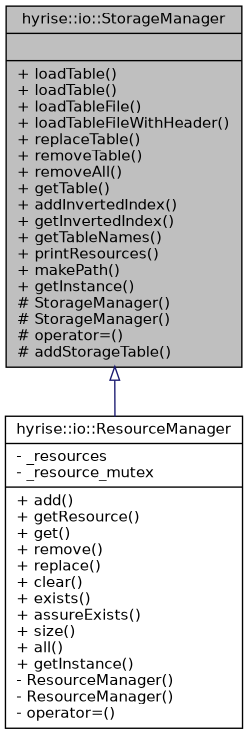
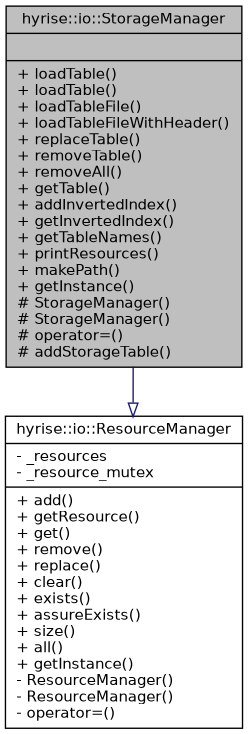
(115, 399) -> (133, 385)
